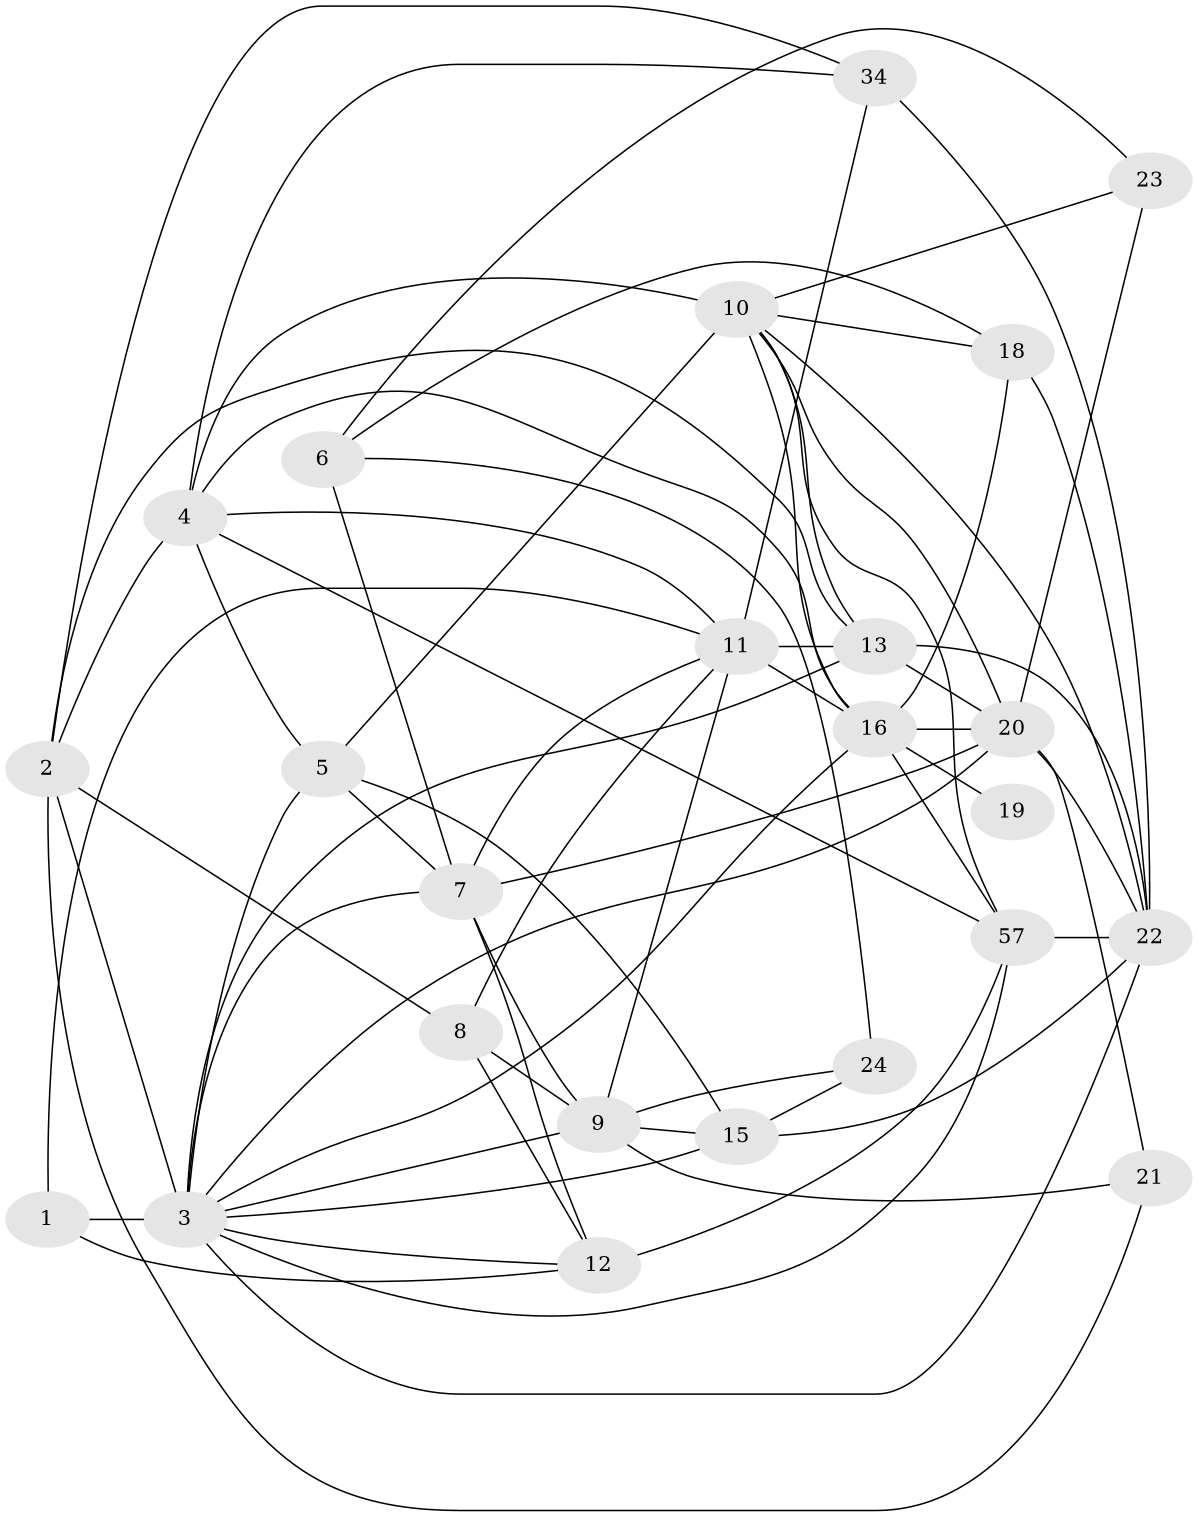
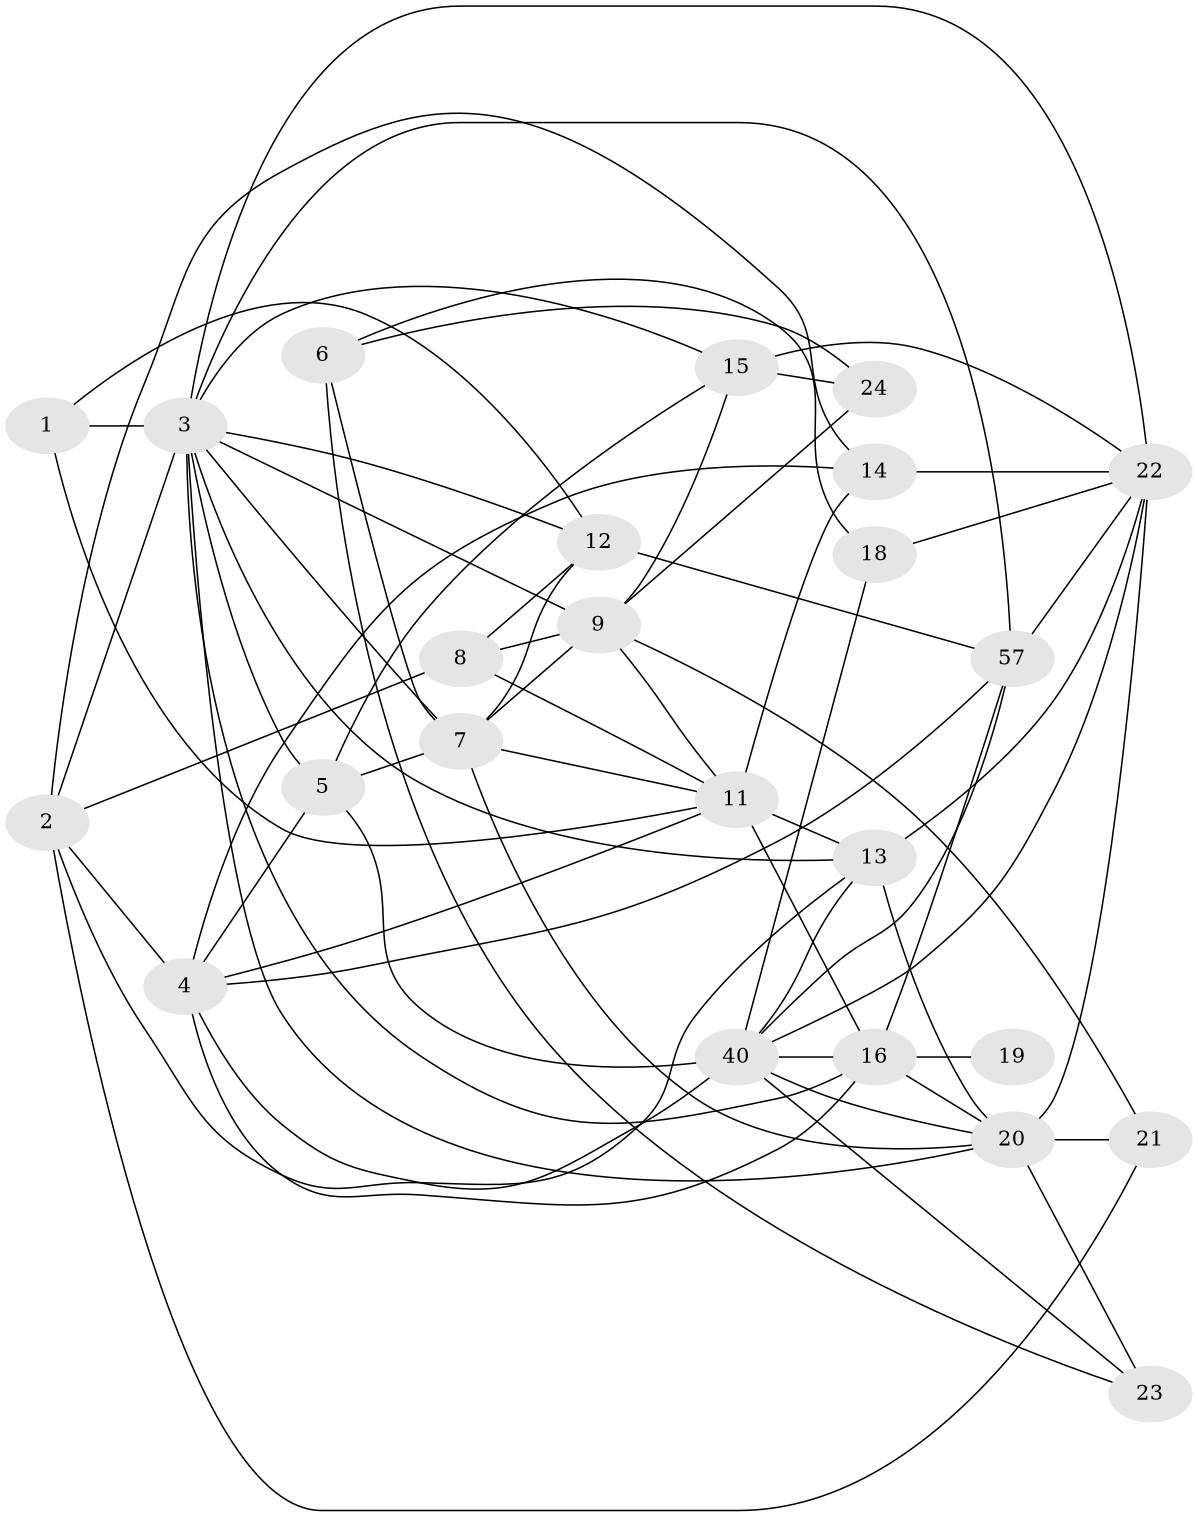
(875, 78) -> (875, 472)
(737, 309) -> (737, 1057)
(972, 550) -> none
